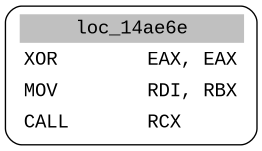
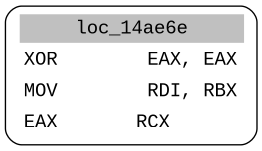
(103, 122) -> (97, 122)
